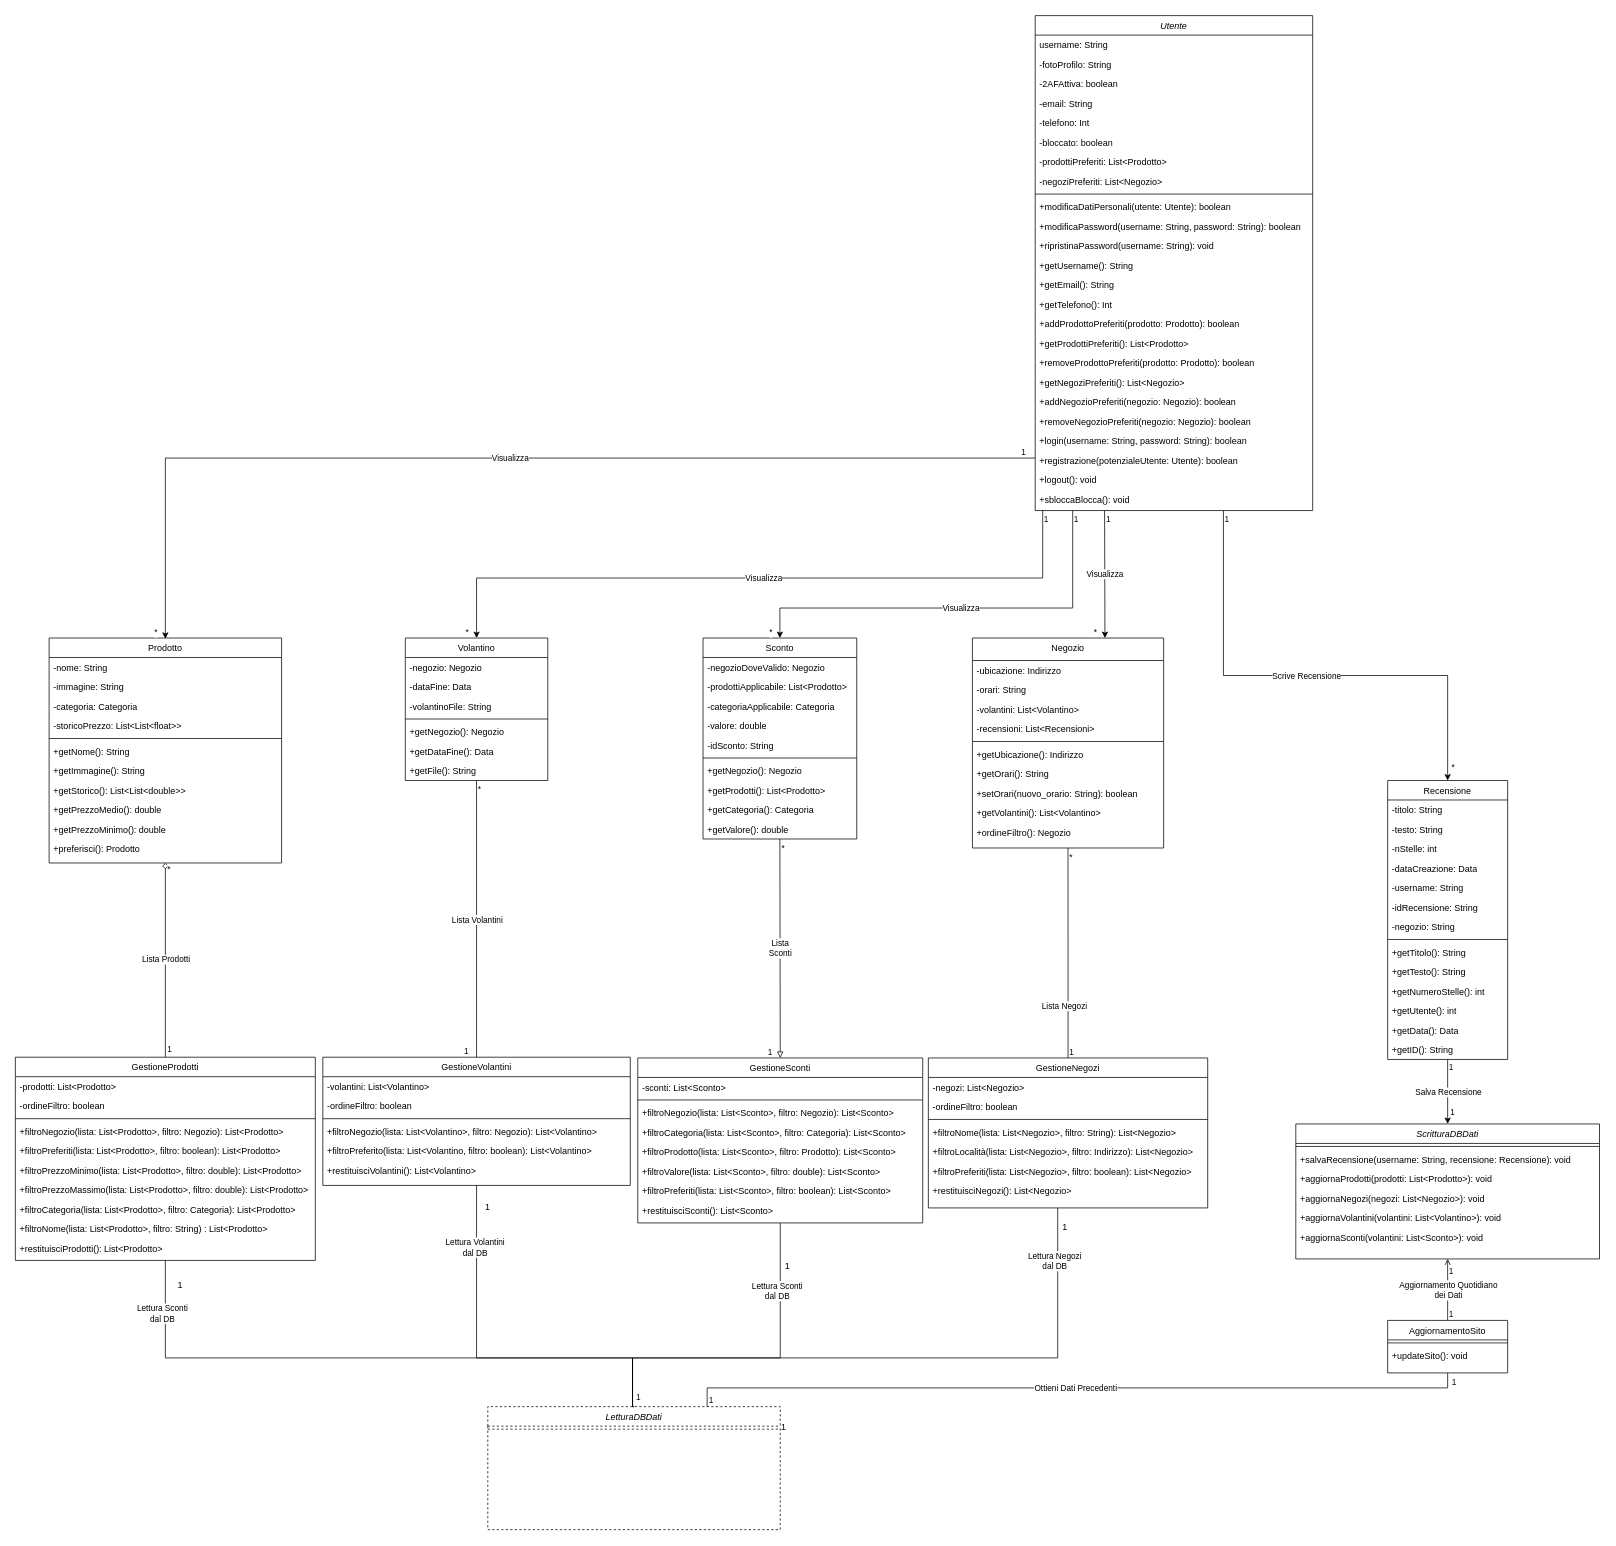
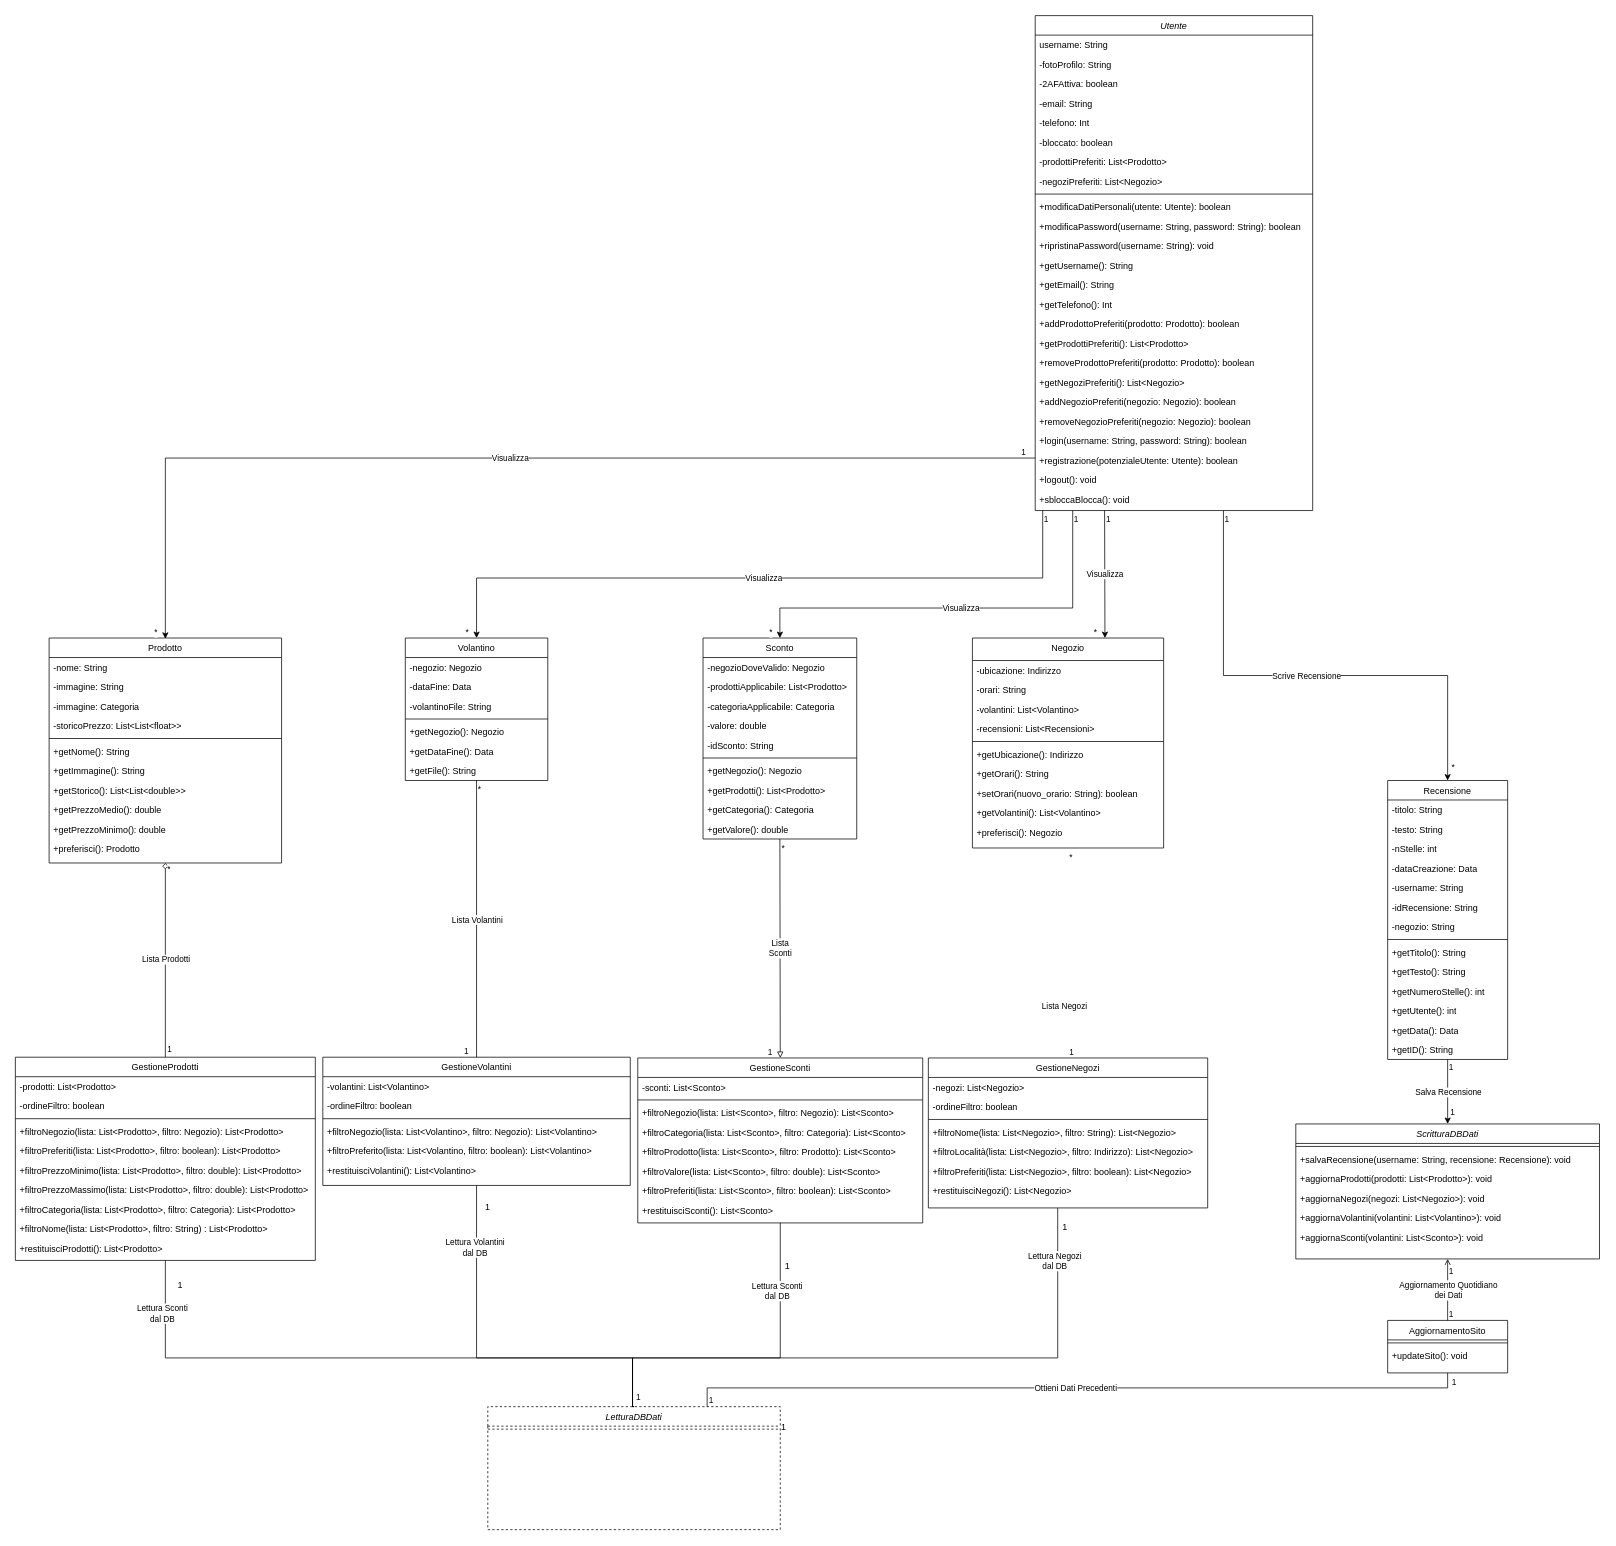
(101, 707) -> (98, 707)
(1030, 833) -> (1026, 833)
(1068, 953) -> none
